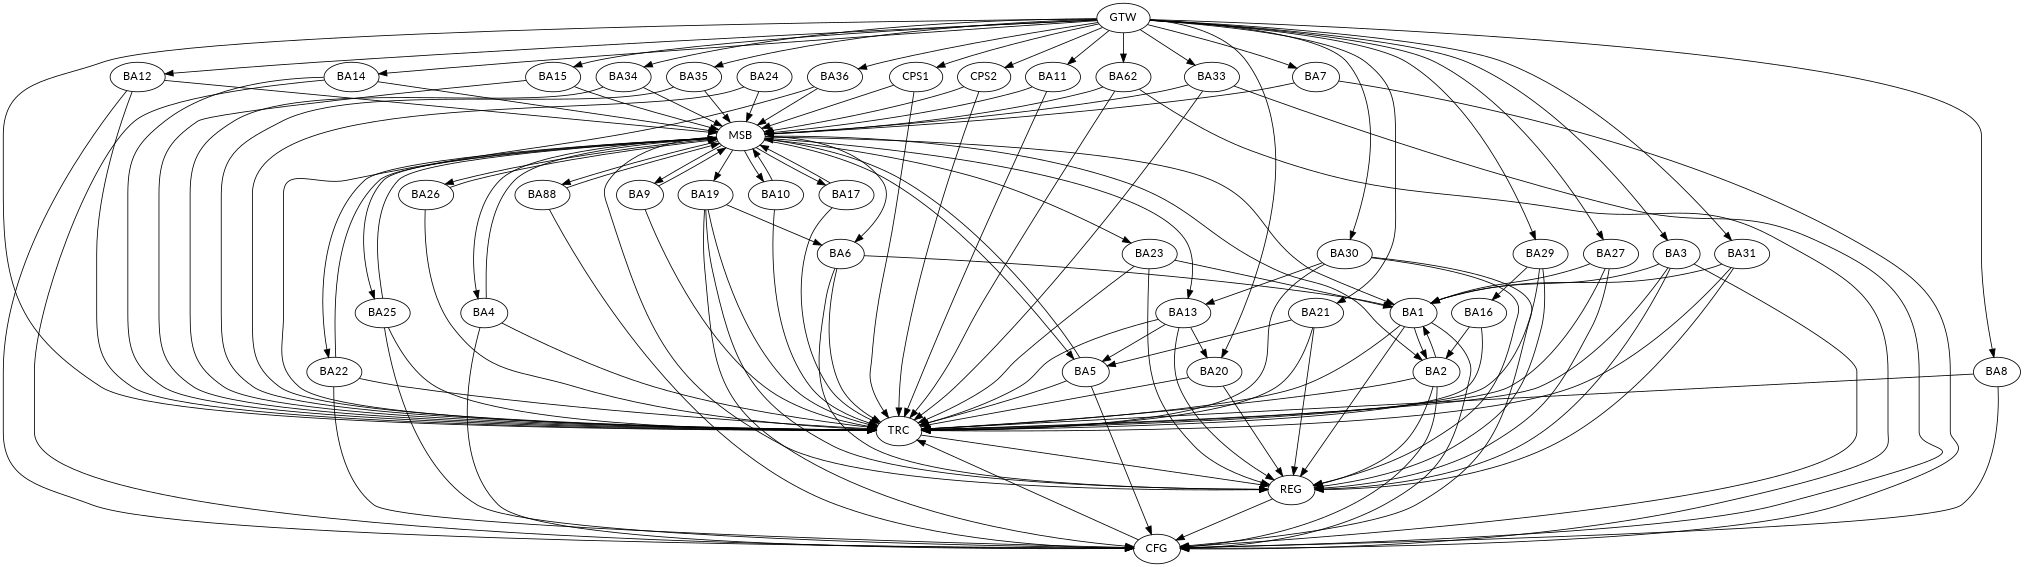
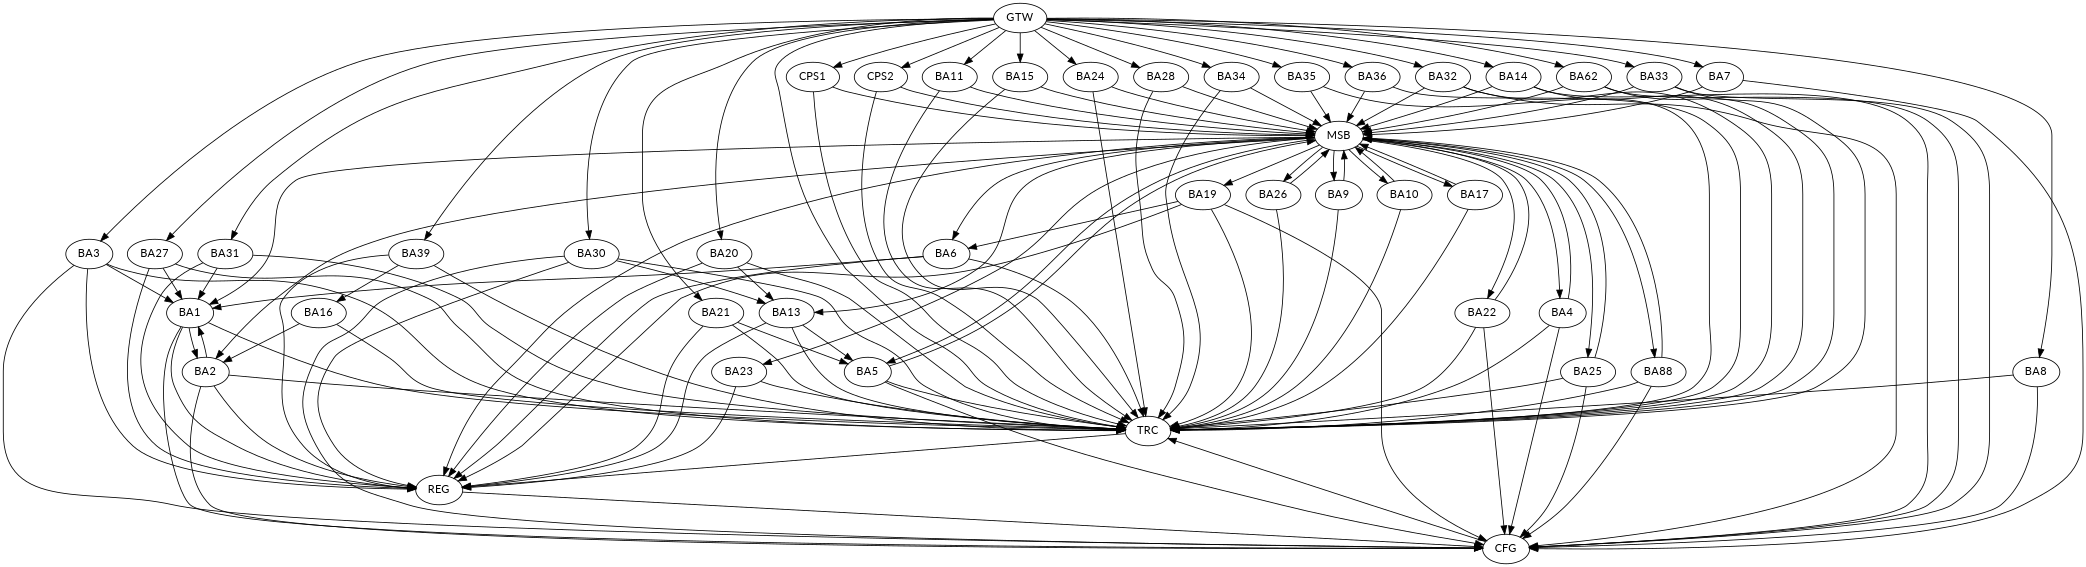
none -> (1052, 45)
(138, 77) -> (1443, 77)
none -> (1161, 77)
(1541, 254) -> (416, 254)
(1284, 284) -> none
(1197, 338) -> (752, 281)
none -> (1410, 420)
